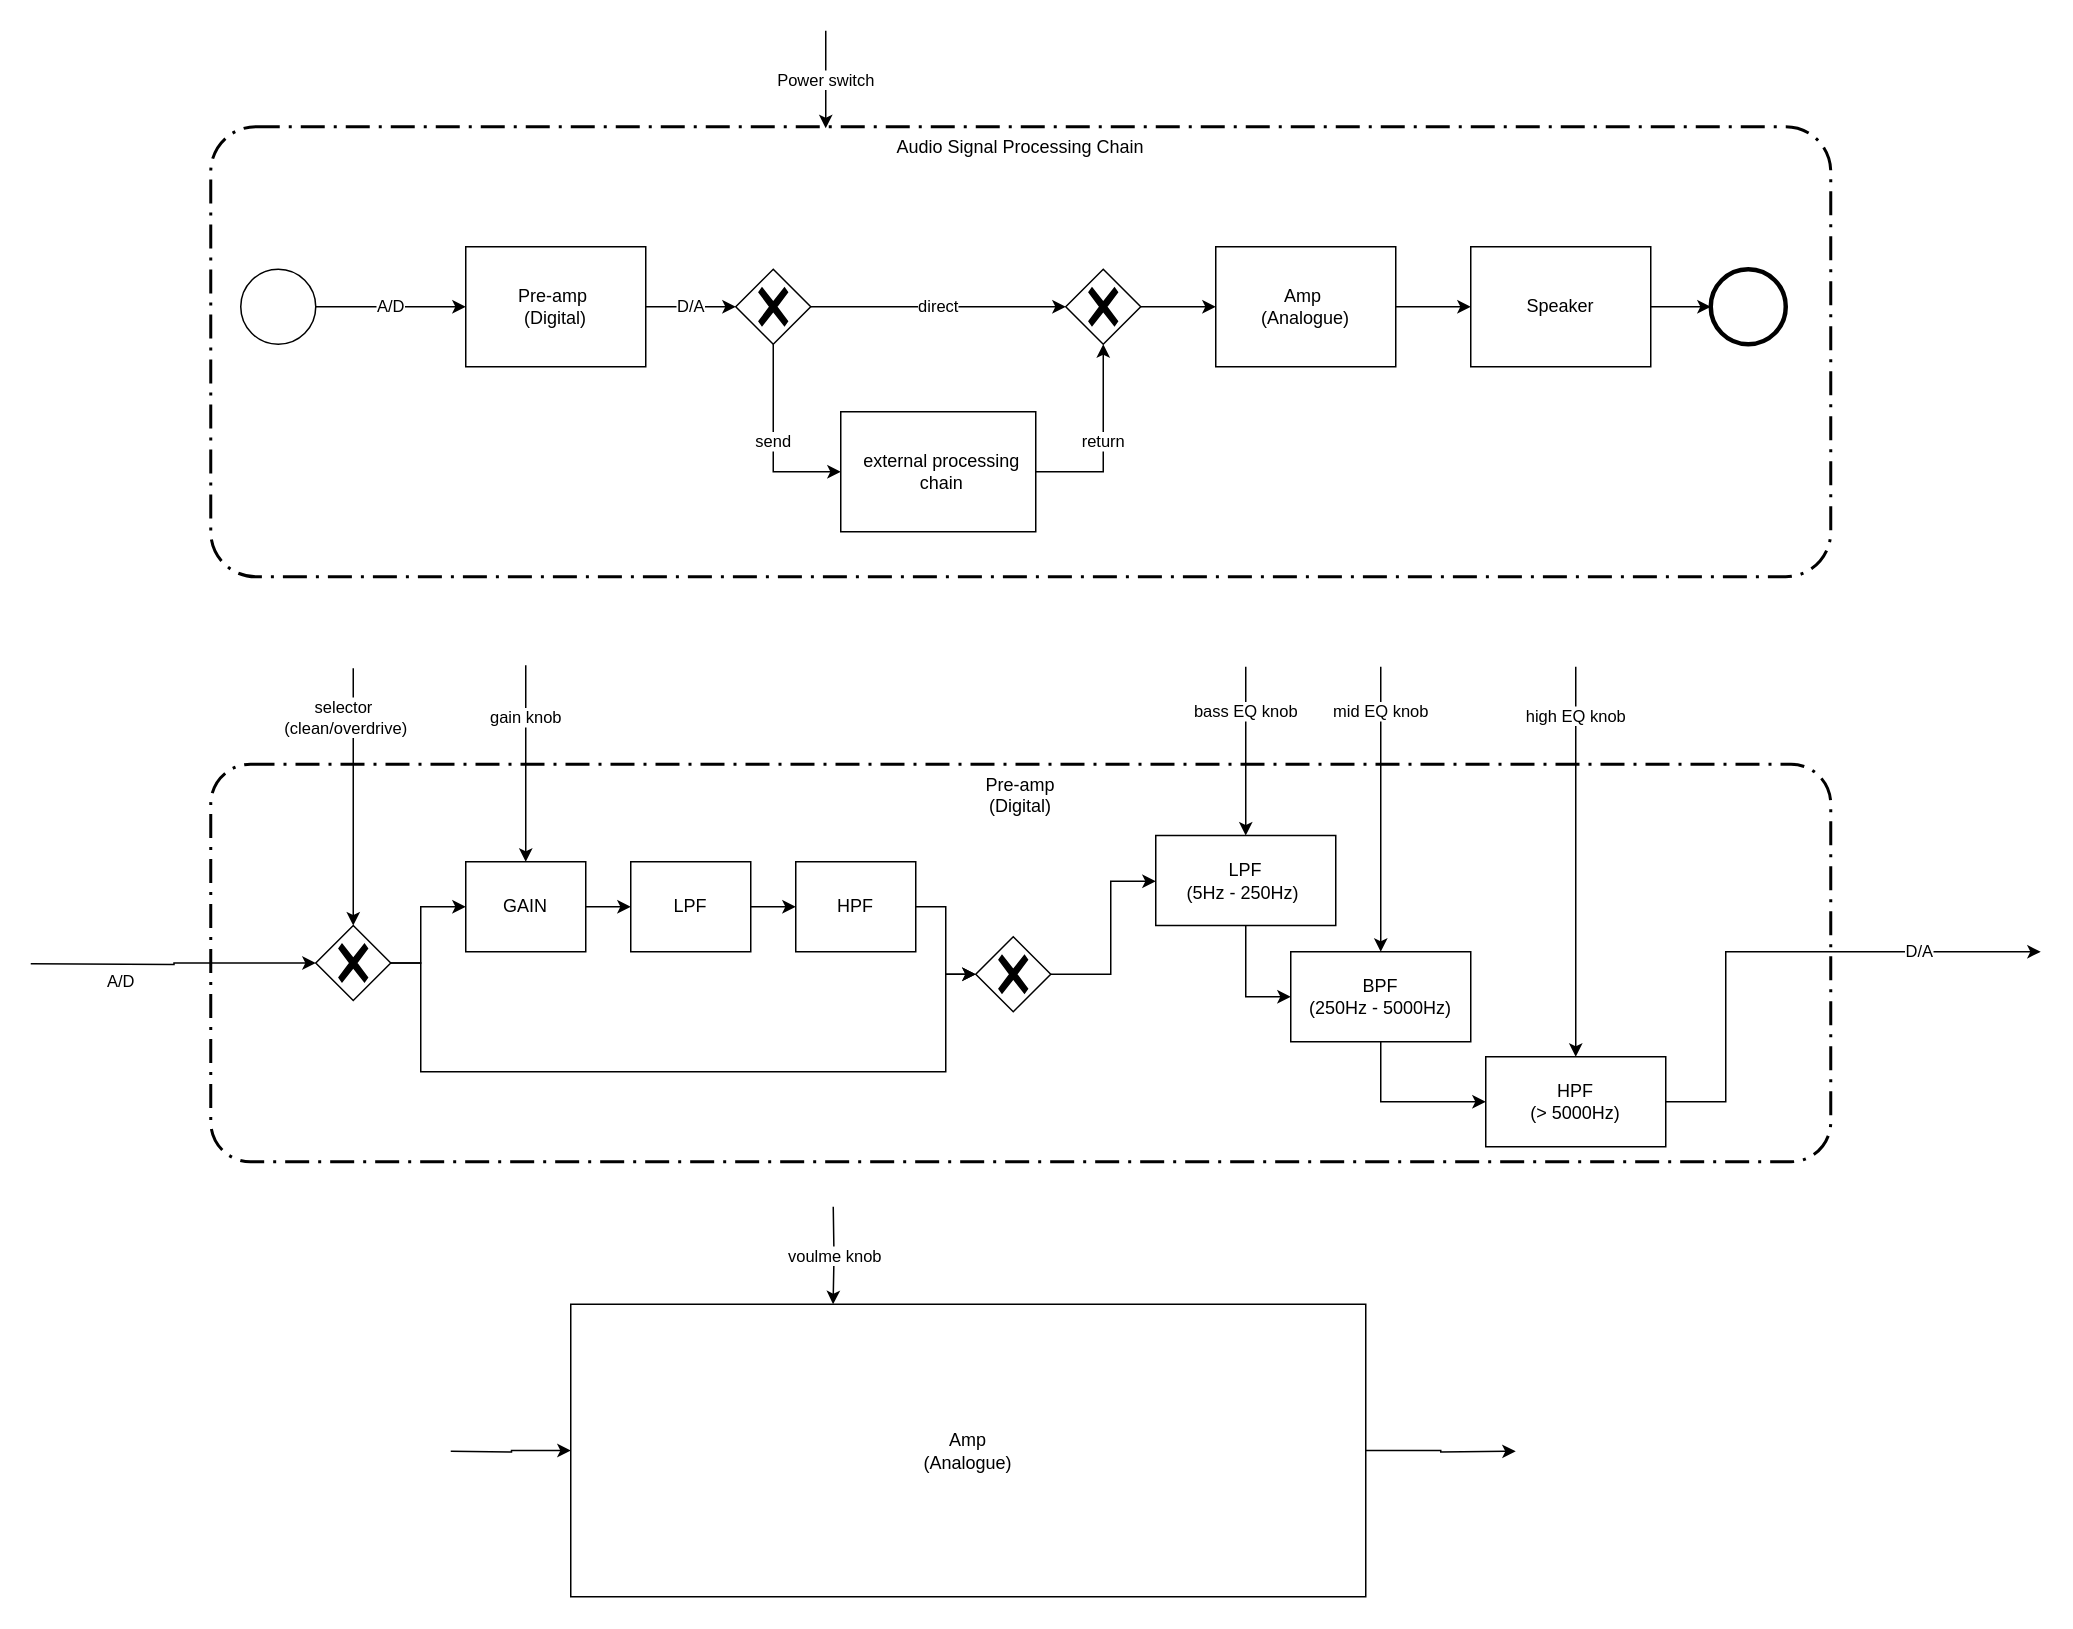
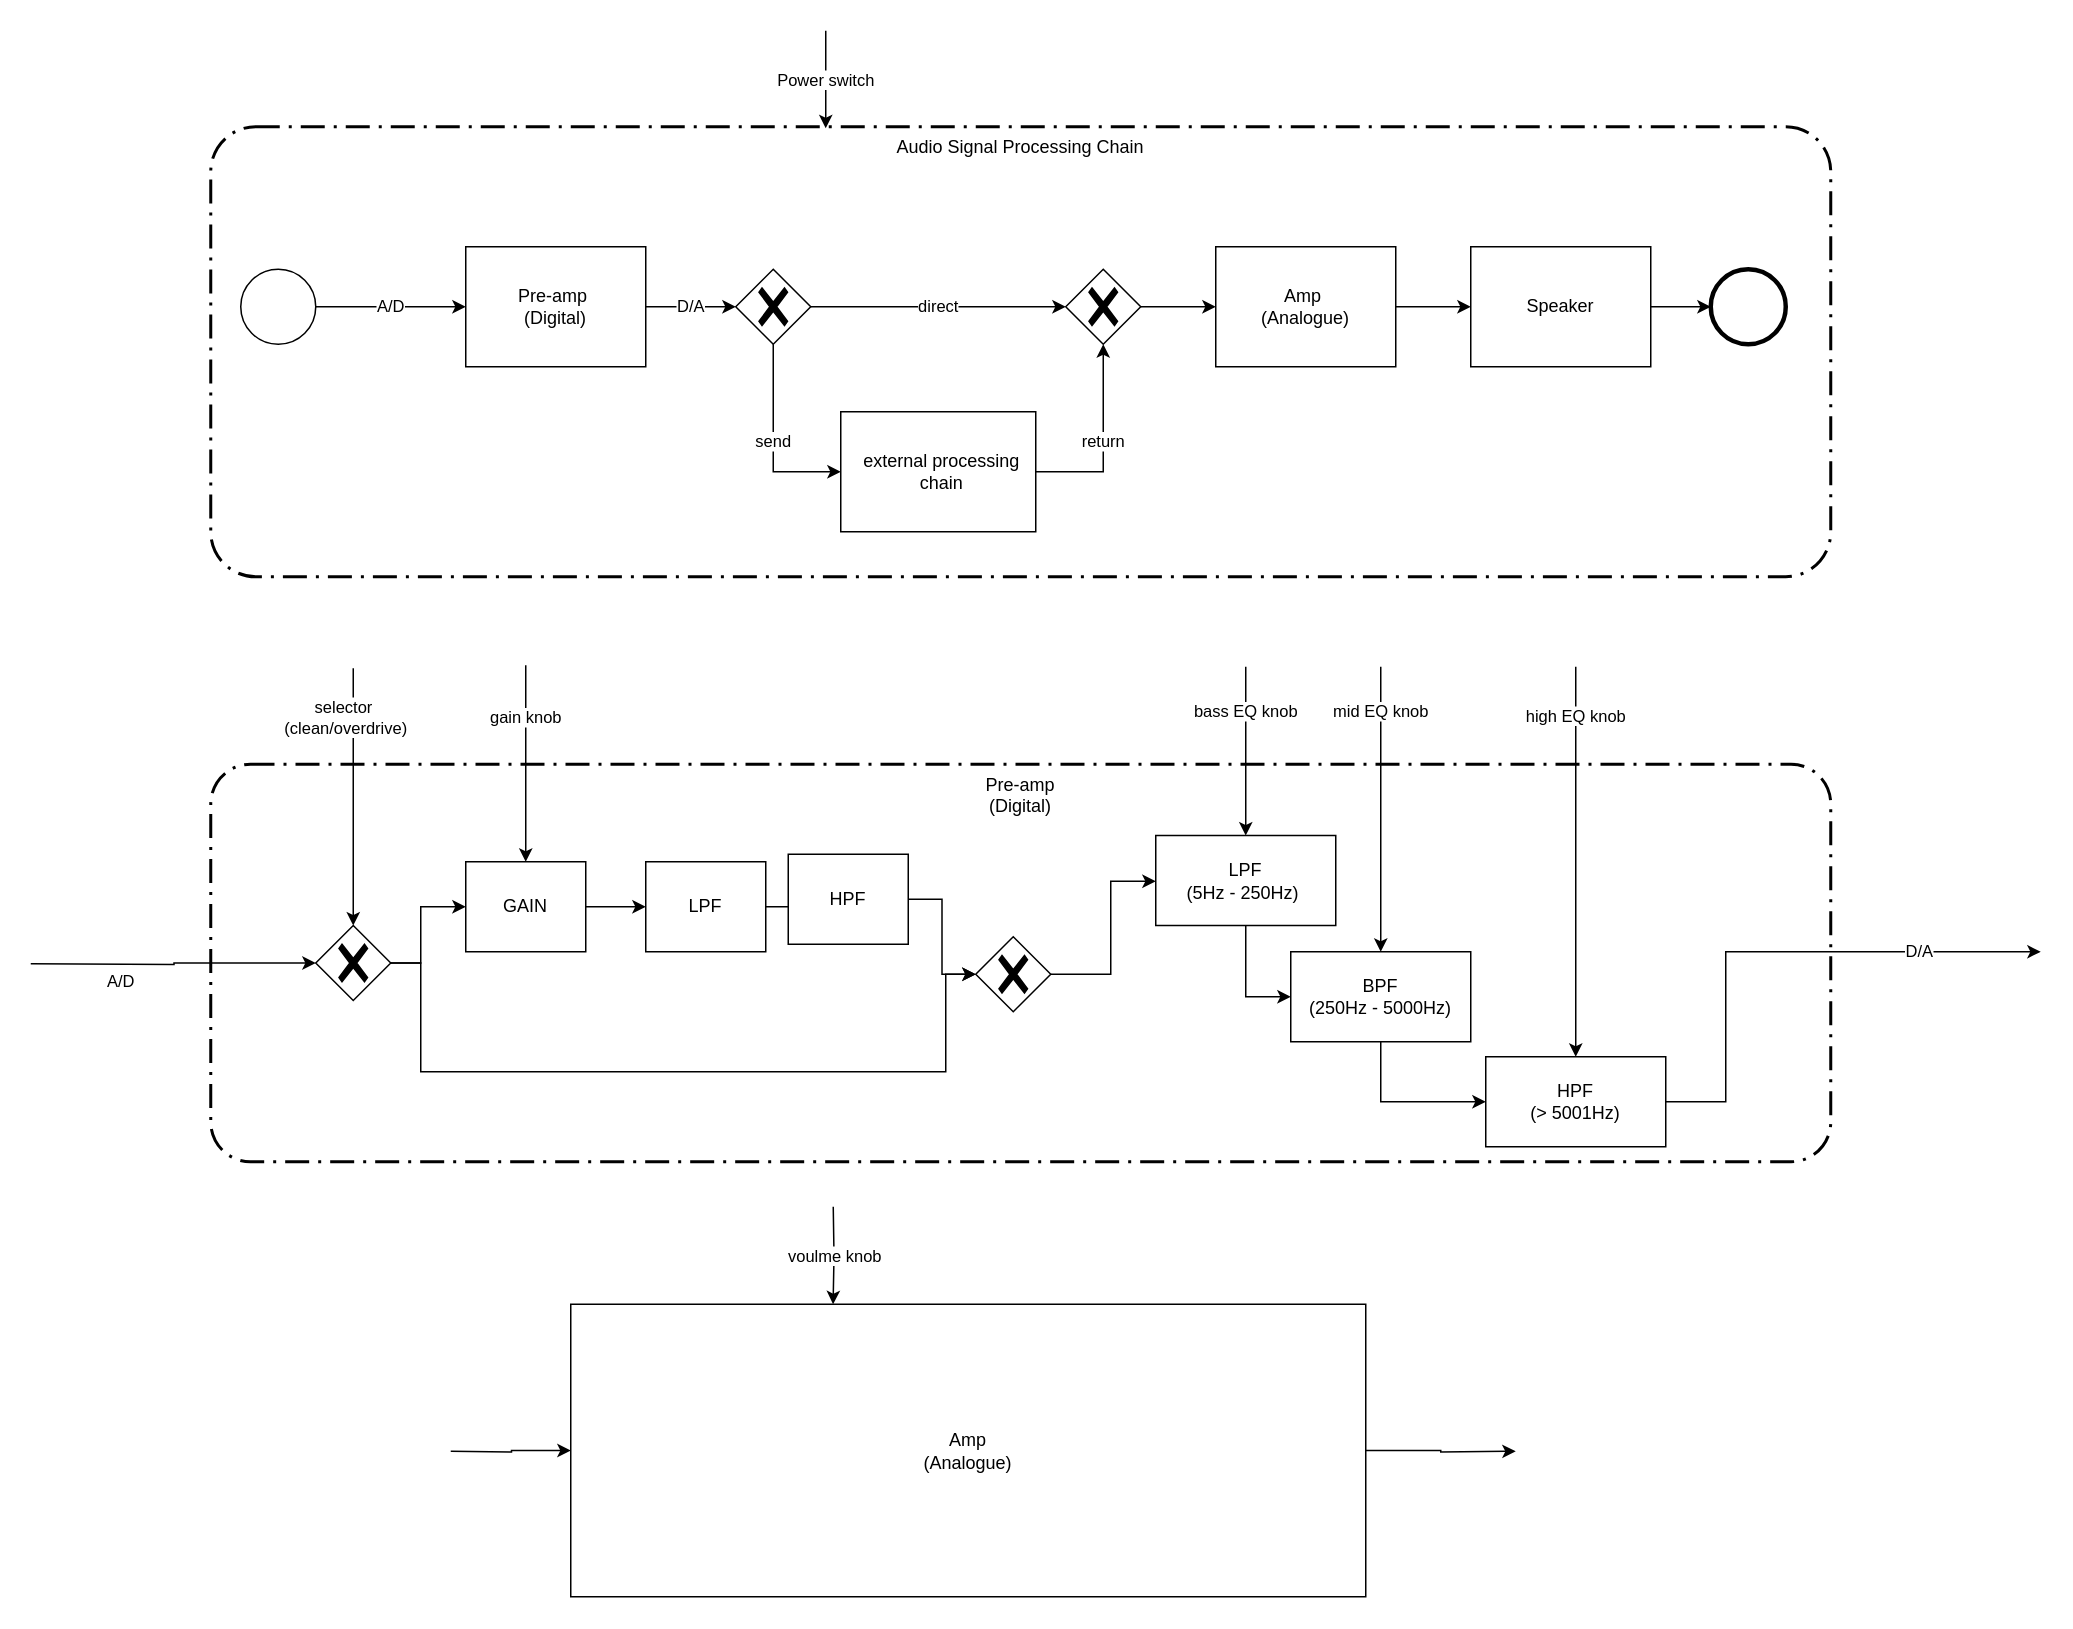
(691, 907) -> (706, 907)
(856, 907) -> (848, 899)
(1576, 1102) -> (1576, 1102)
